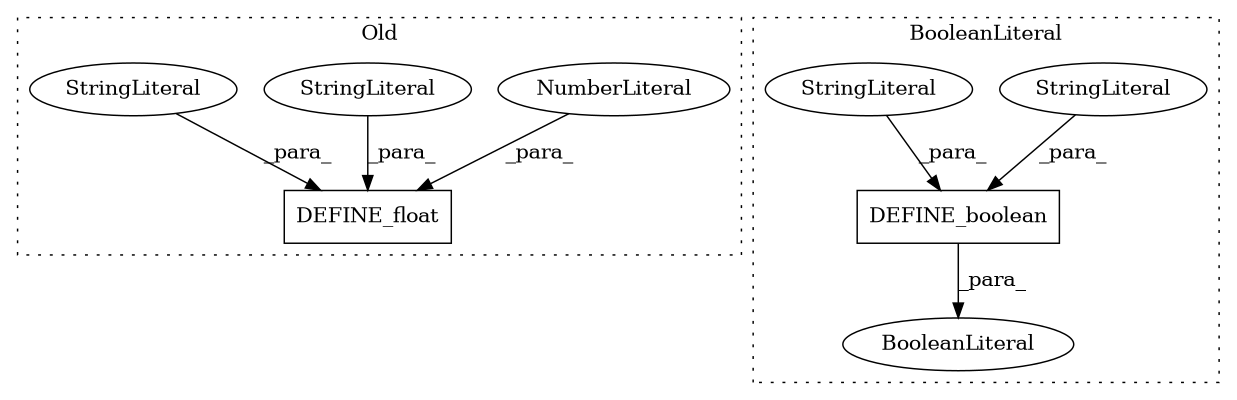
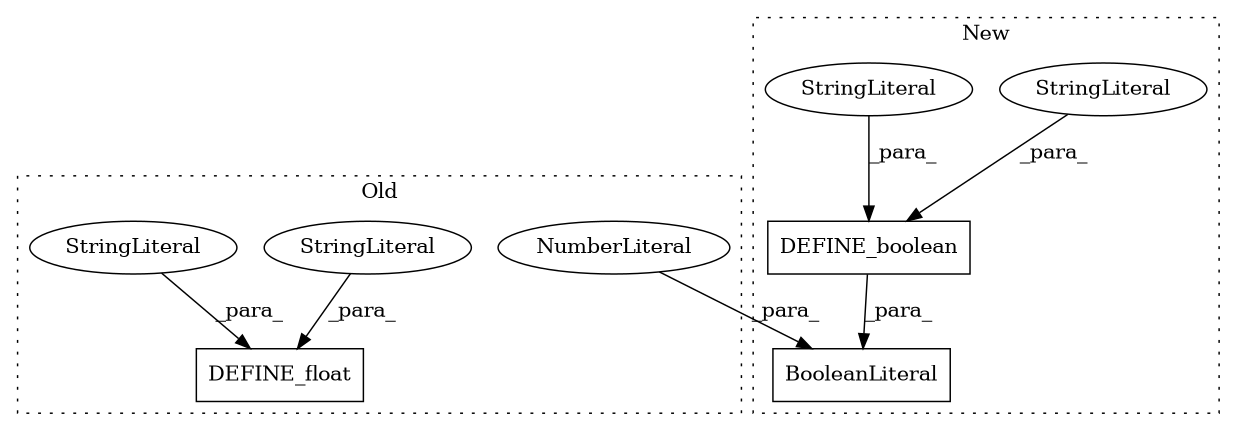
(986, 34) -> (986, 34)
(500, 149) -> (729, 307)
(958, 344) -> (862, 375)
